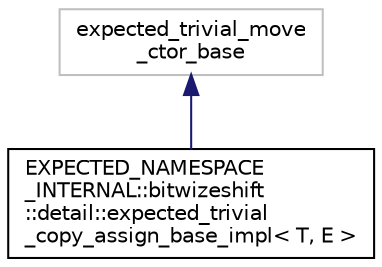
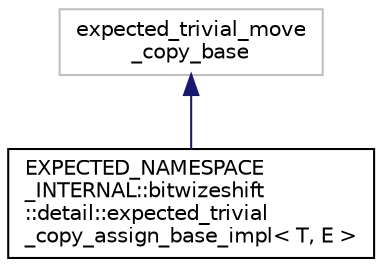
(191, 42) -> (191, 42)
